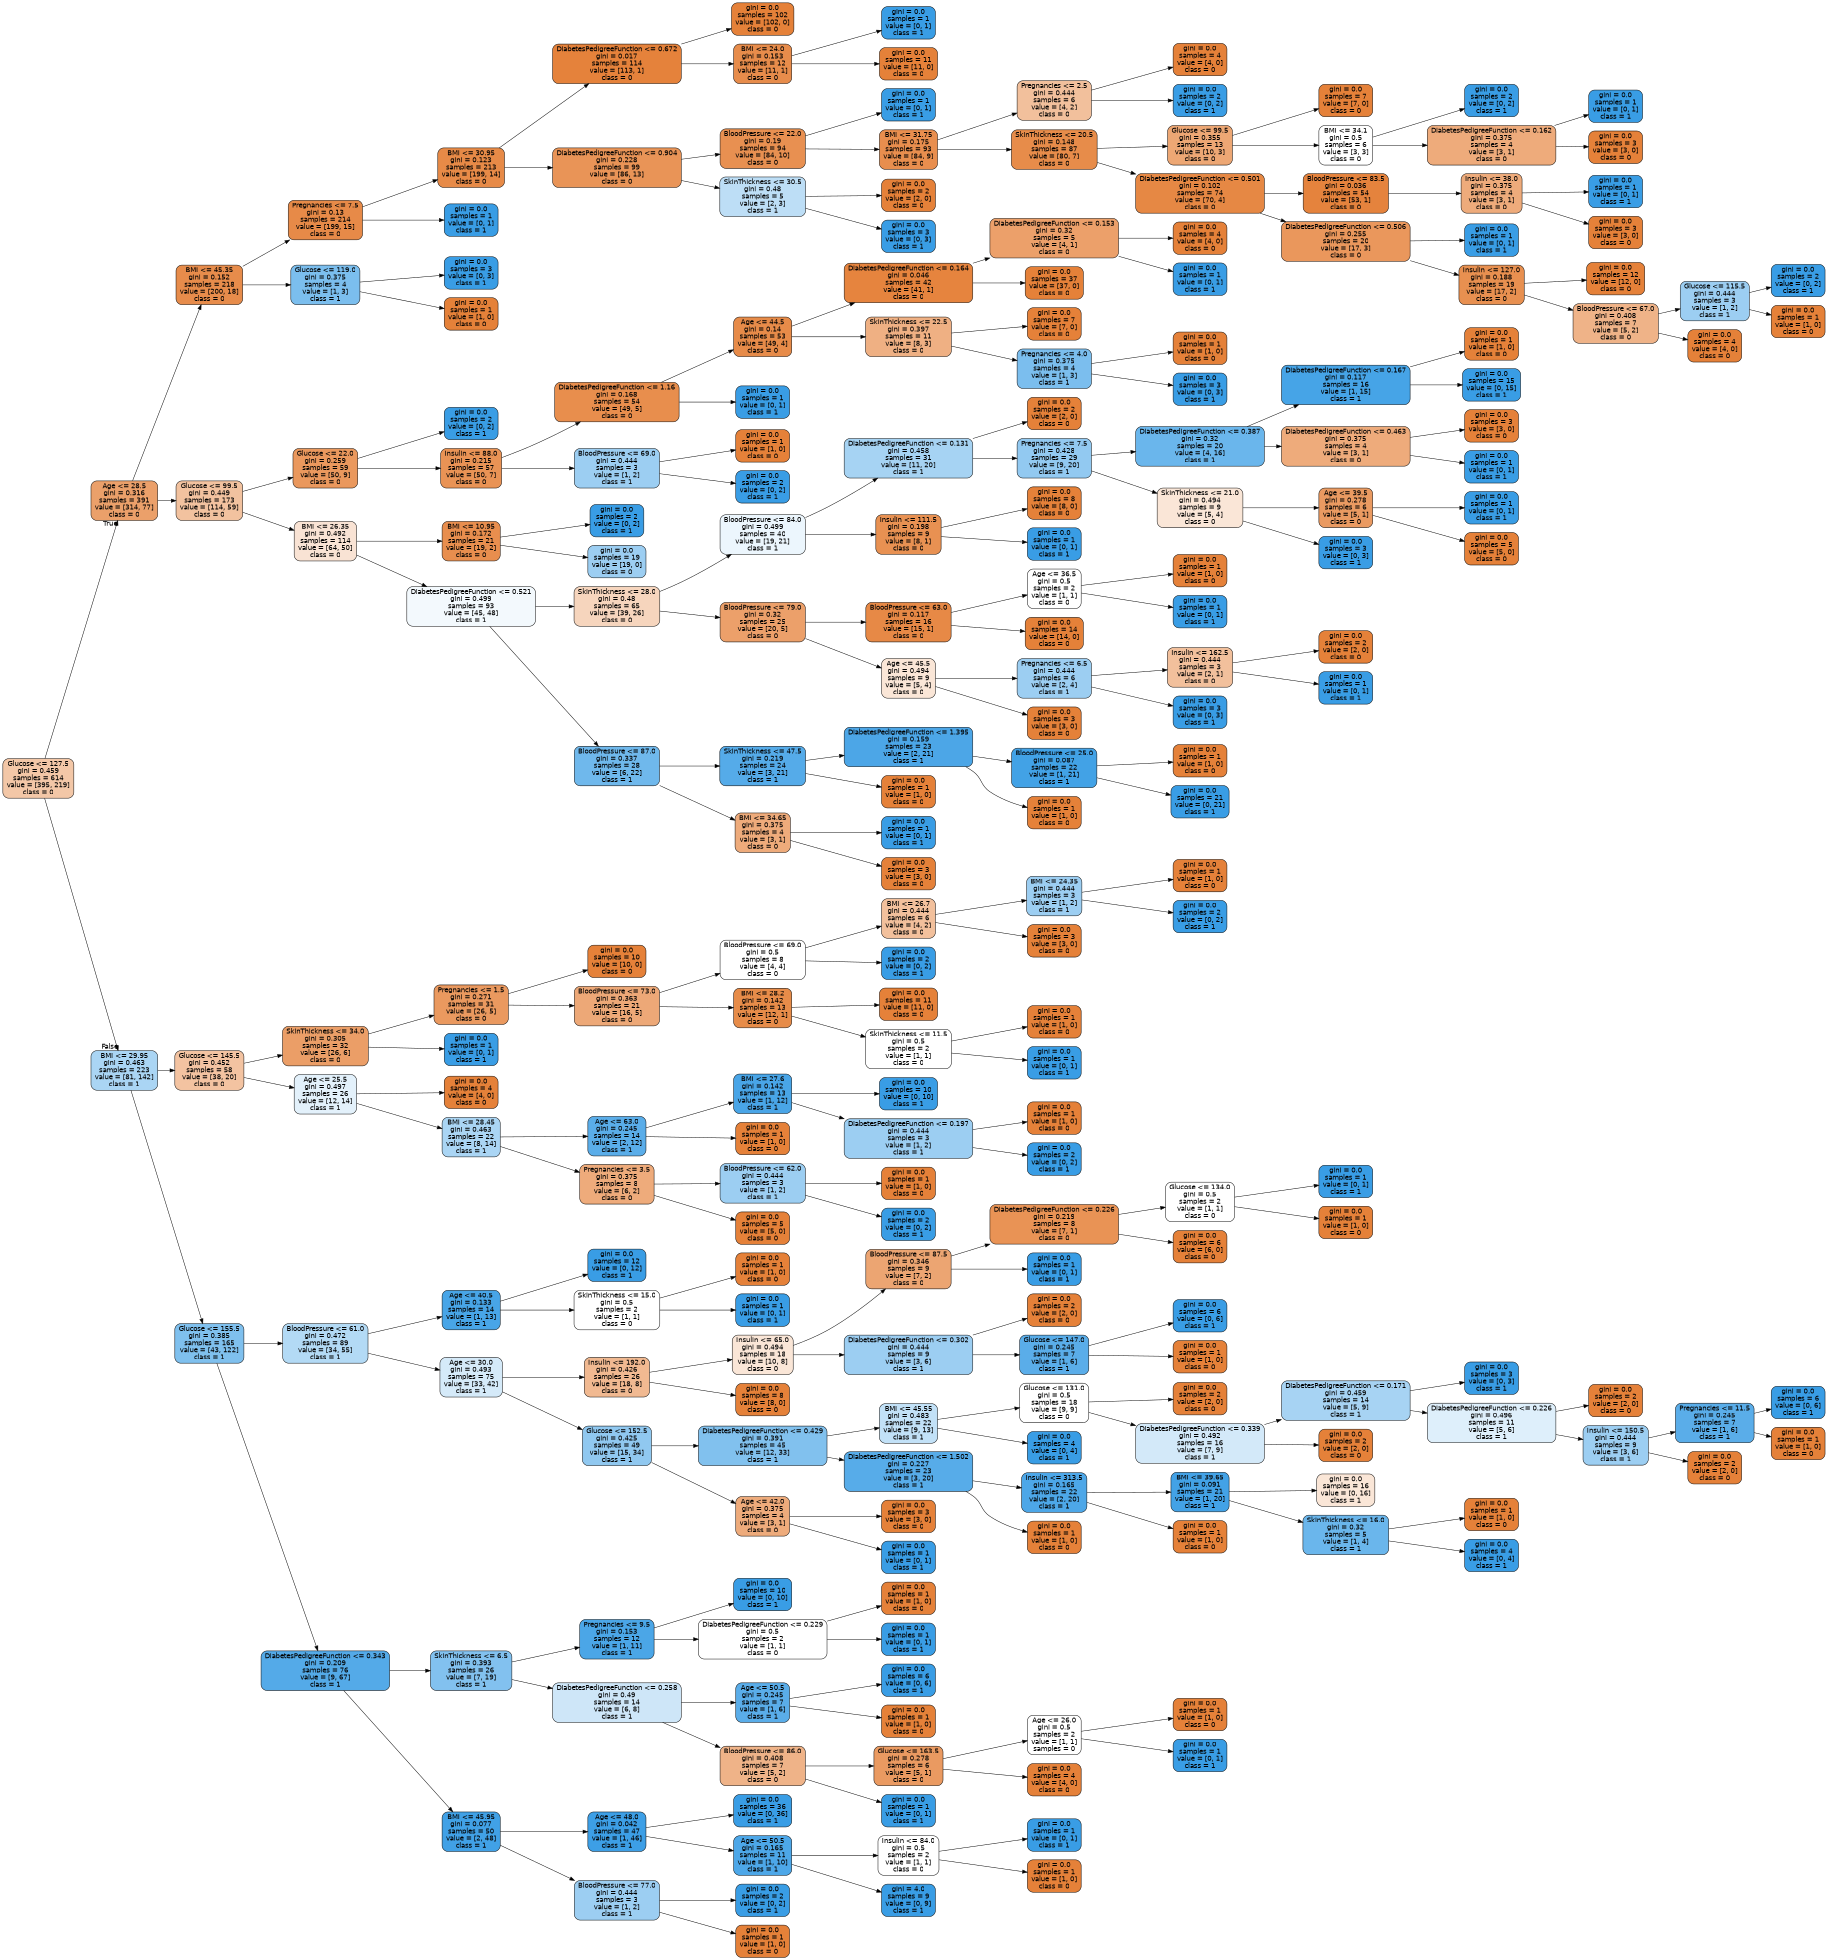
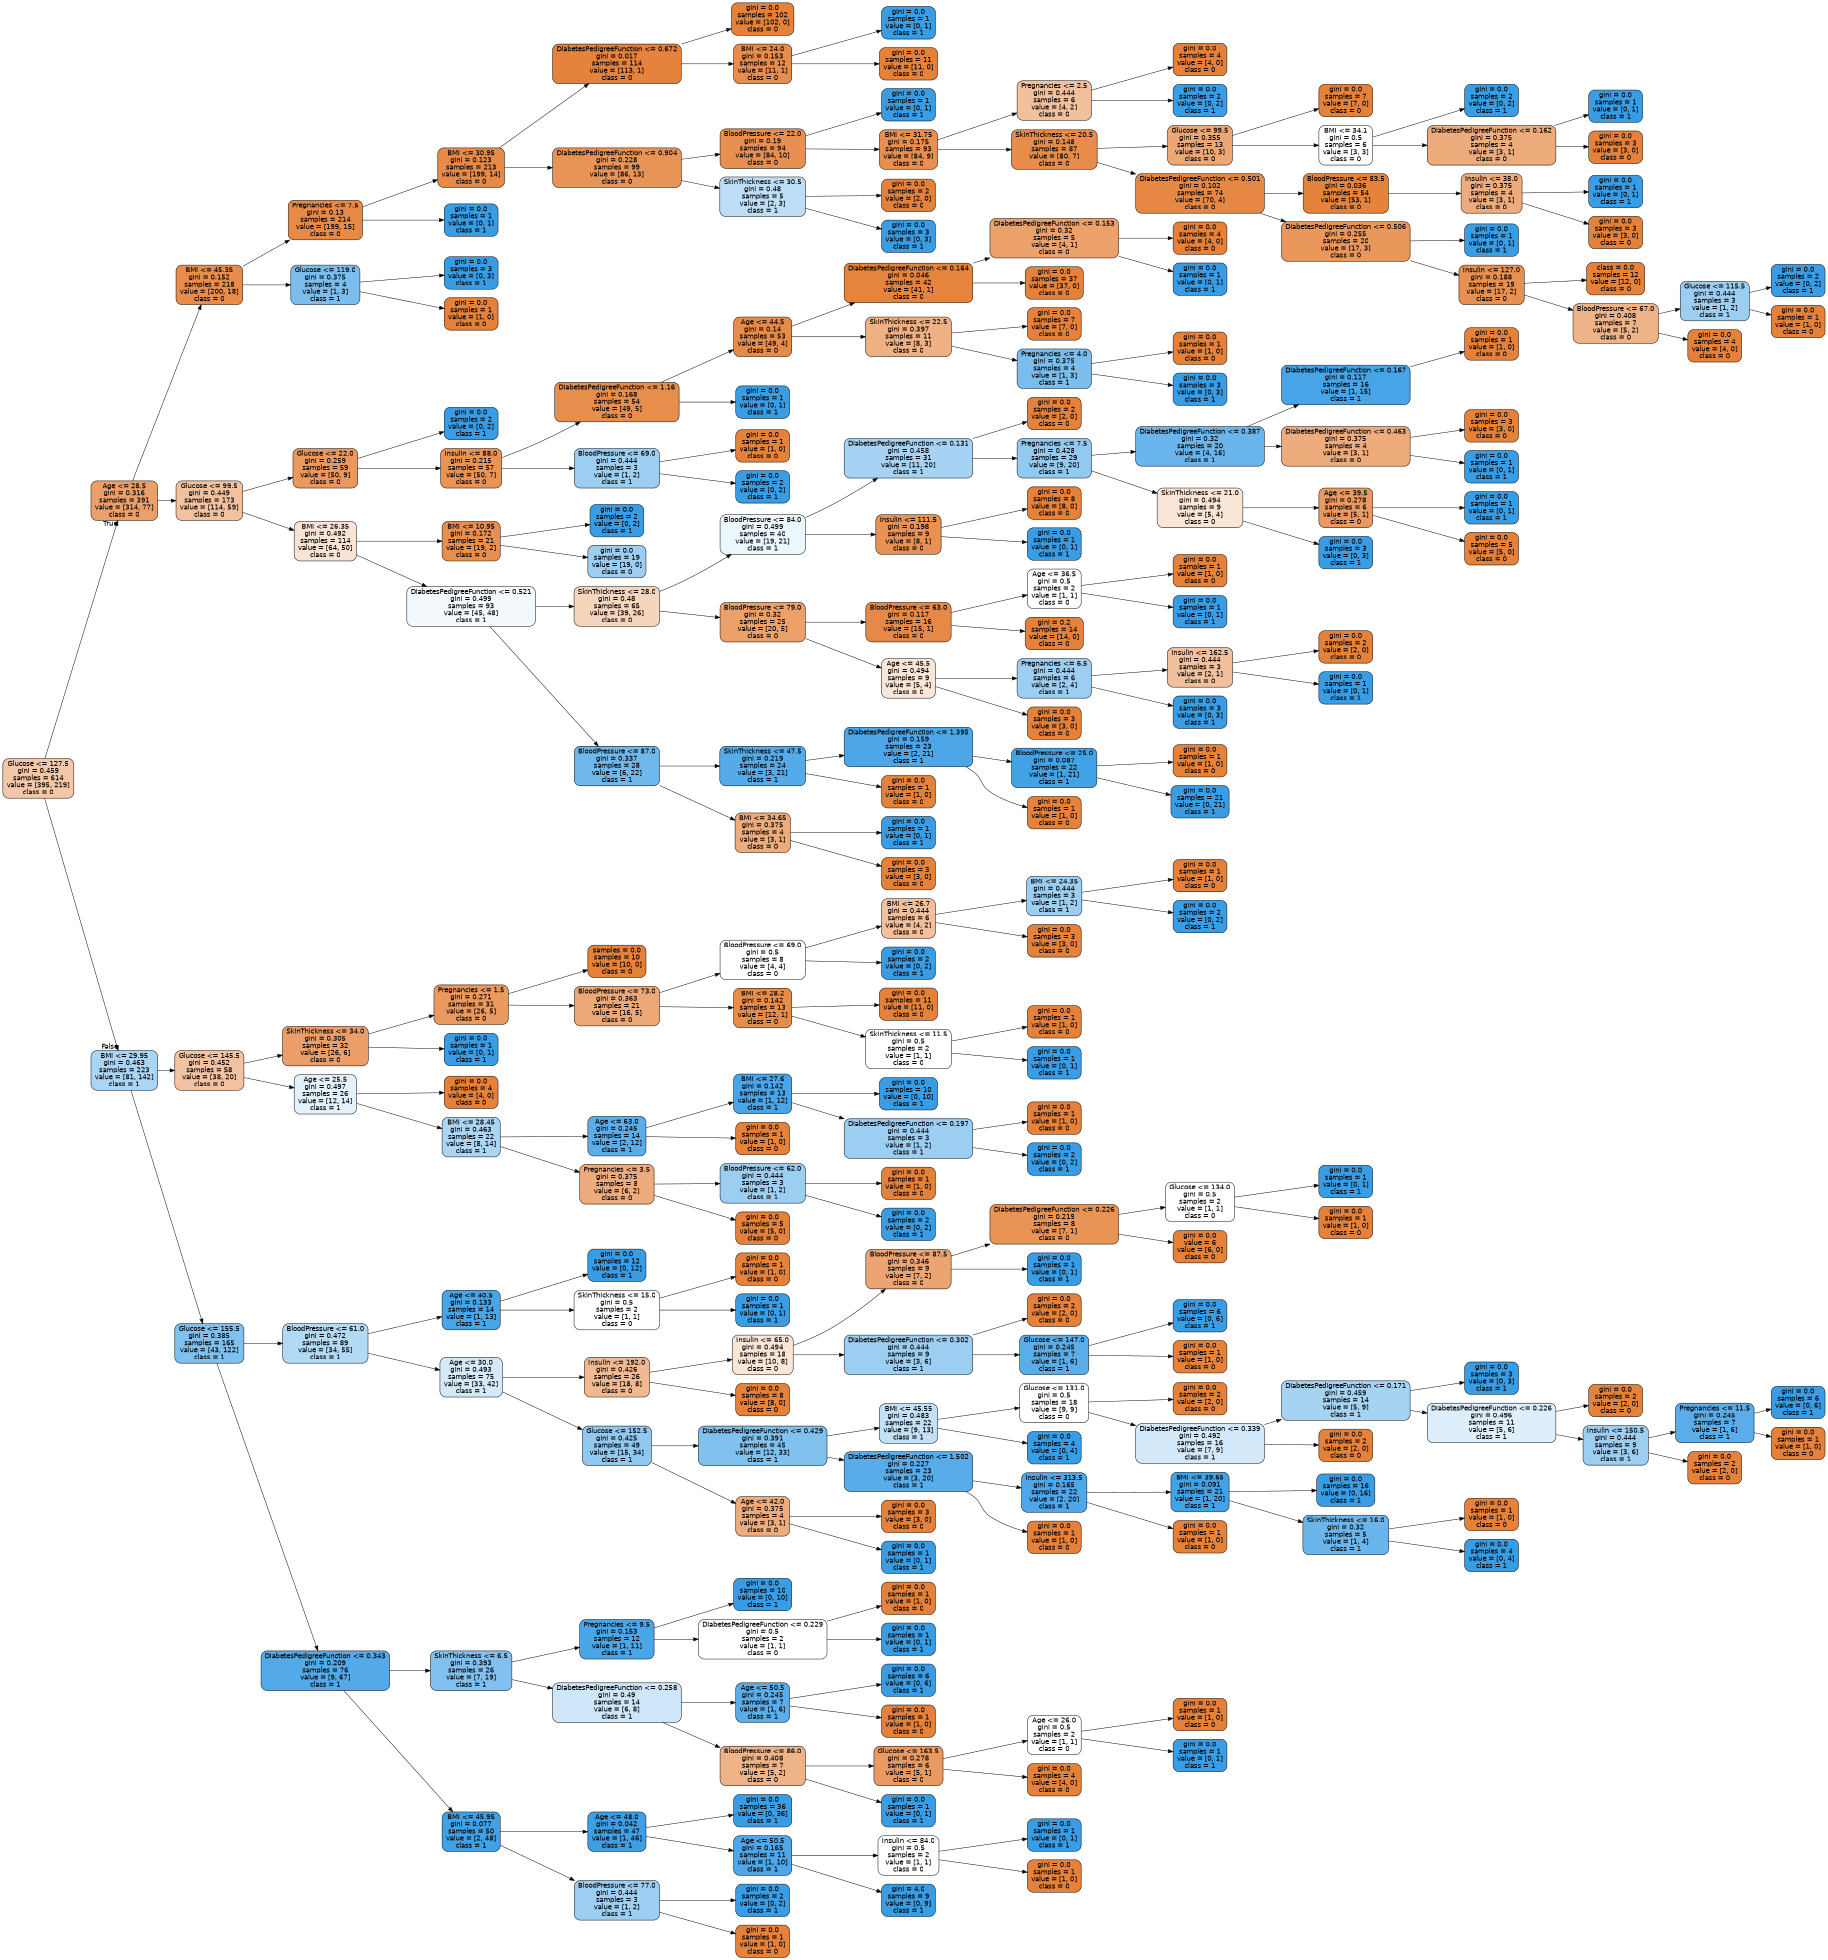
(1616, 279) -> (1616, 279)
(1492, 385) -> none
(1054, 634) -> (1054, 634)
(617, 961) -> (617, 961)
(1200, 1247) -> (1200, 1247)
(1346, 1490) -> (1346, 1490)
(1054, 1735) -> (1054, 1735)
